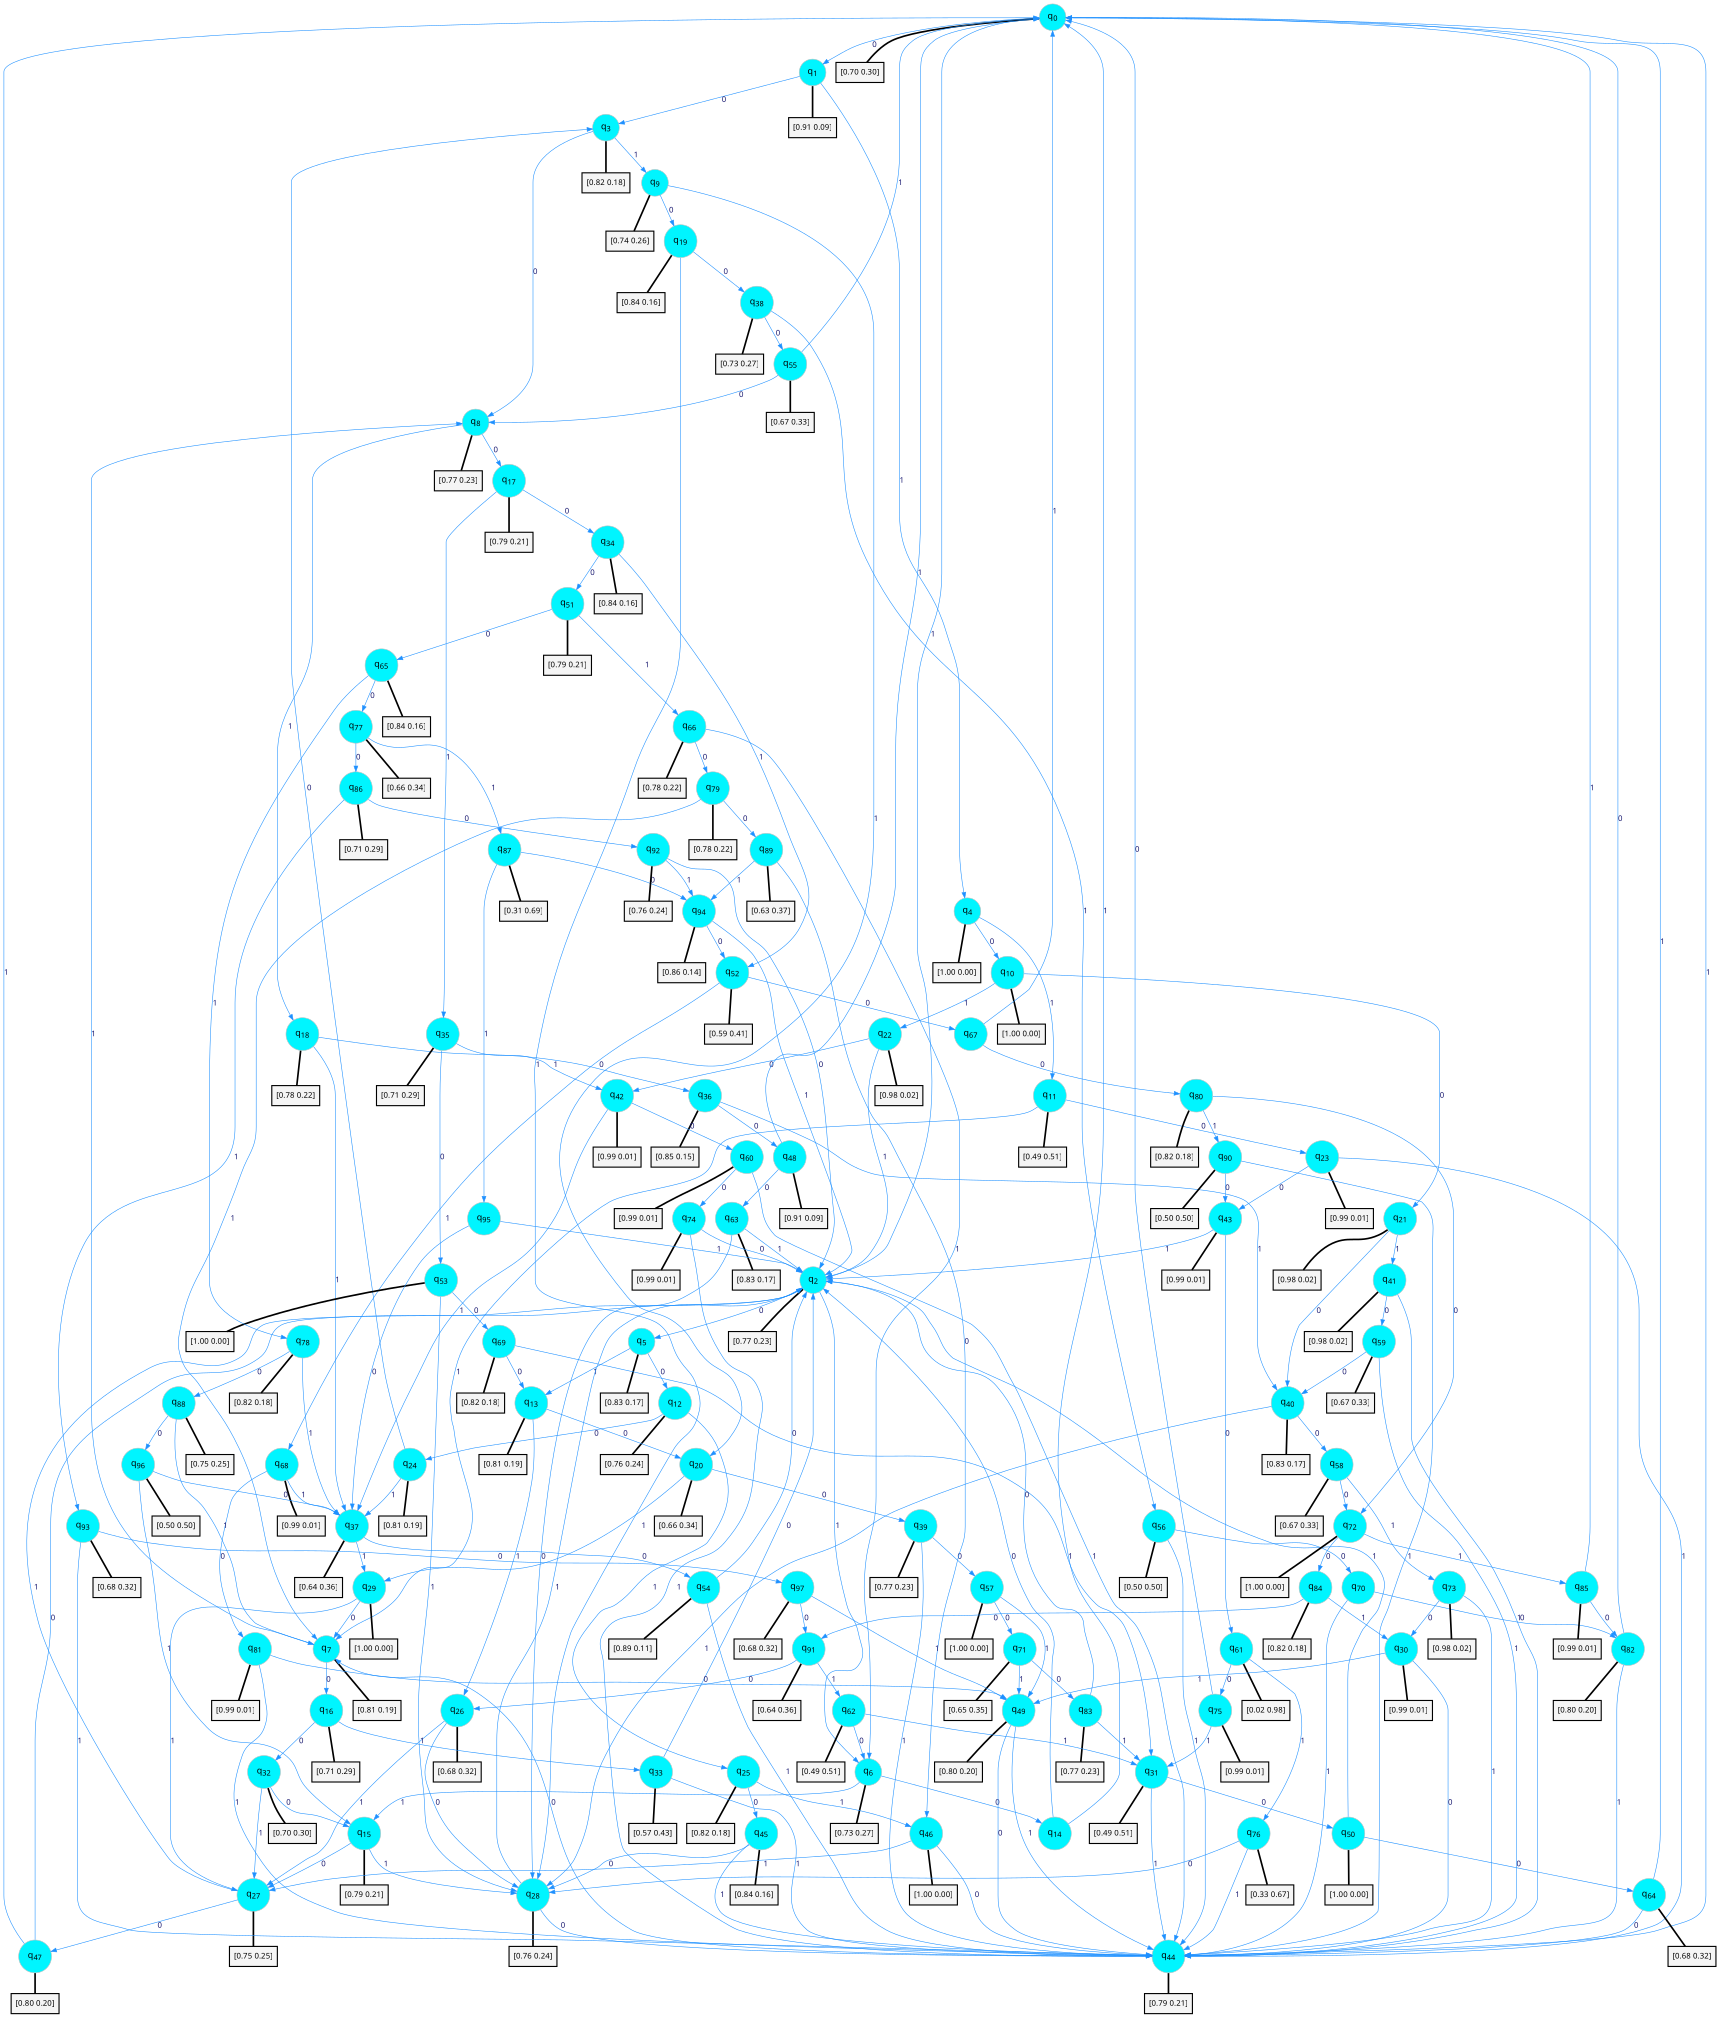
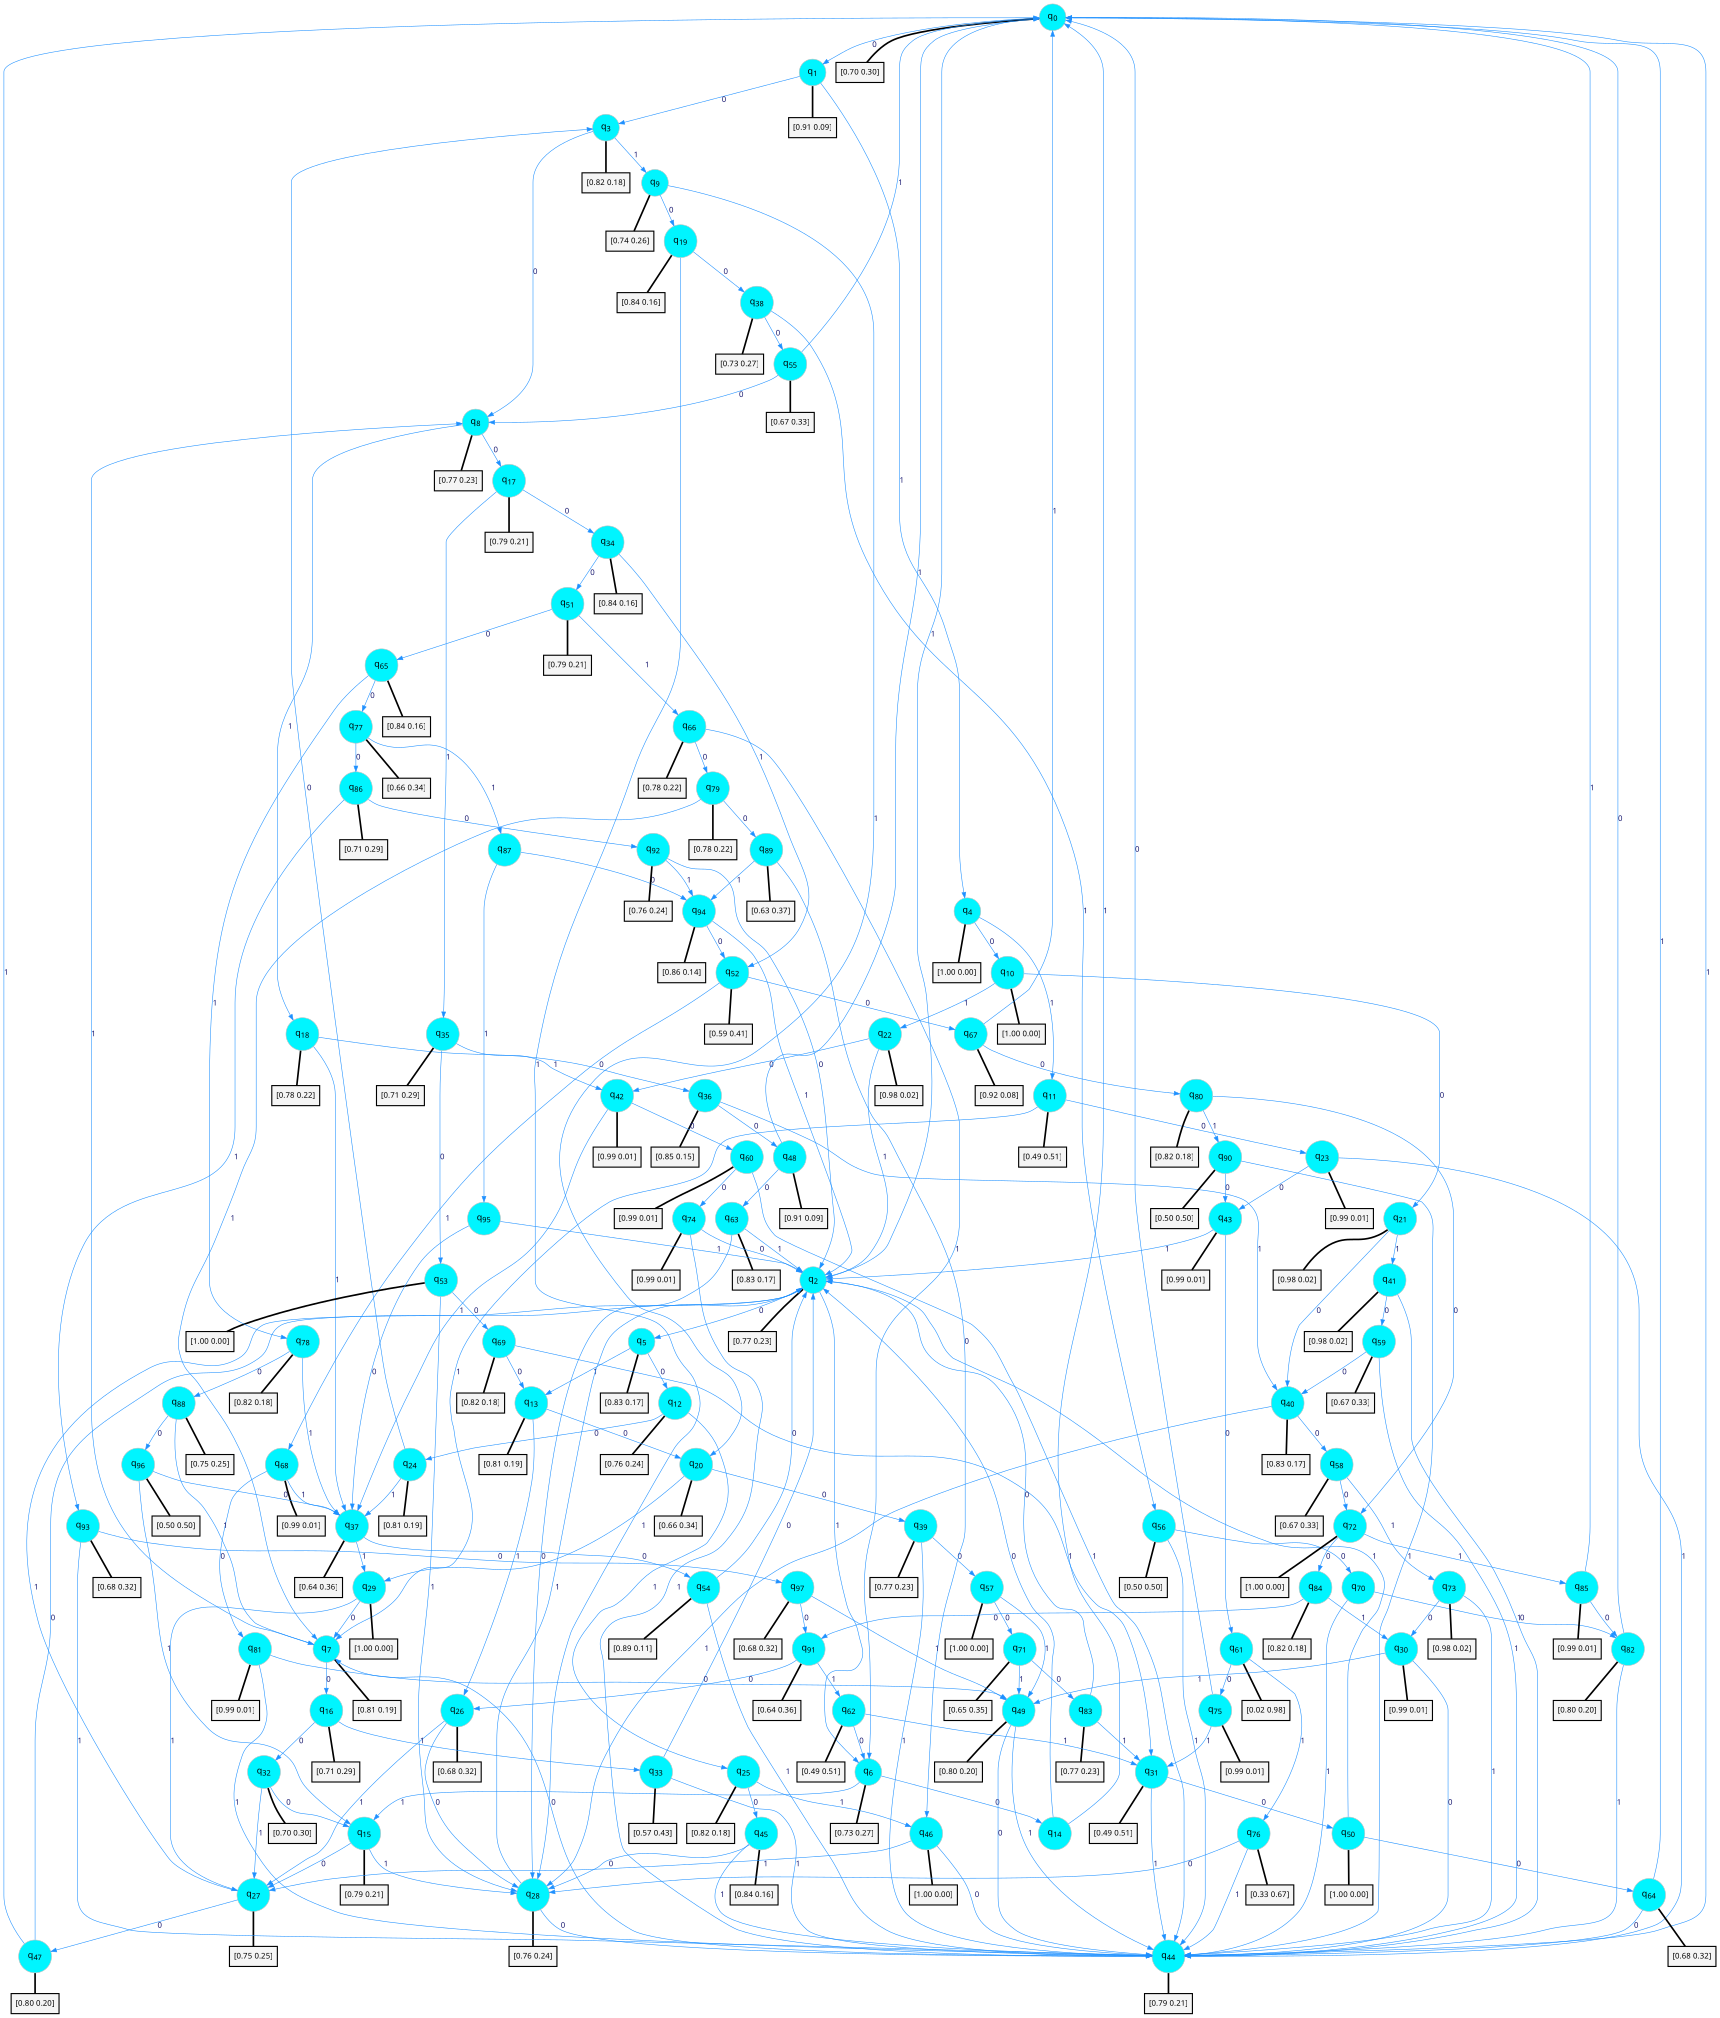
(524, 911) -> none
none -> (999, 1096)
